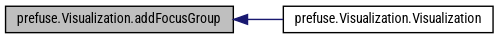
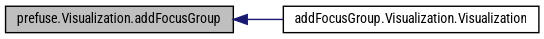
(388, 19) -> (411, 19)
